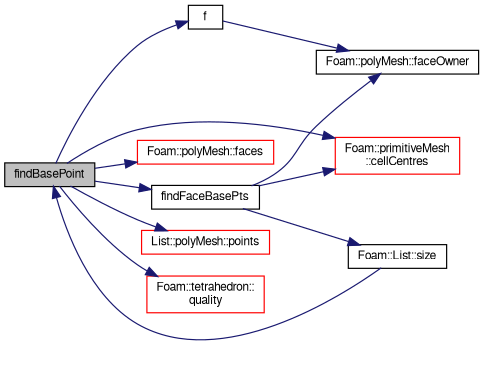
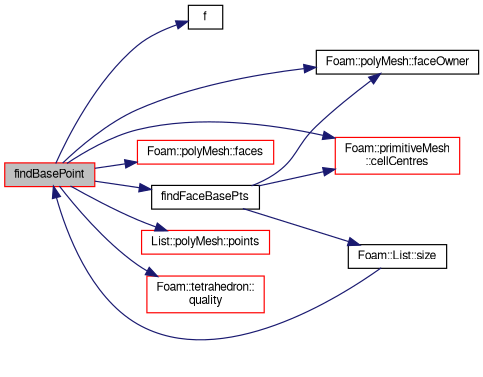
(280, 35) -> (175, 96)
(50, 175) -> (50, 175)
